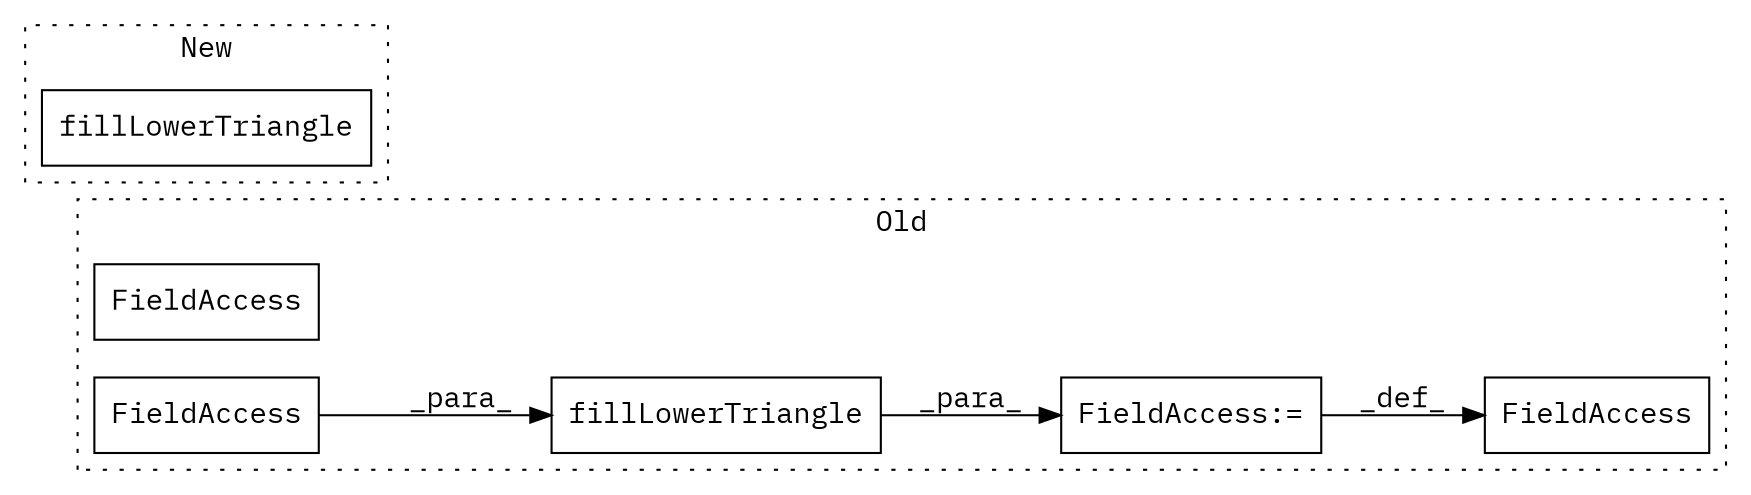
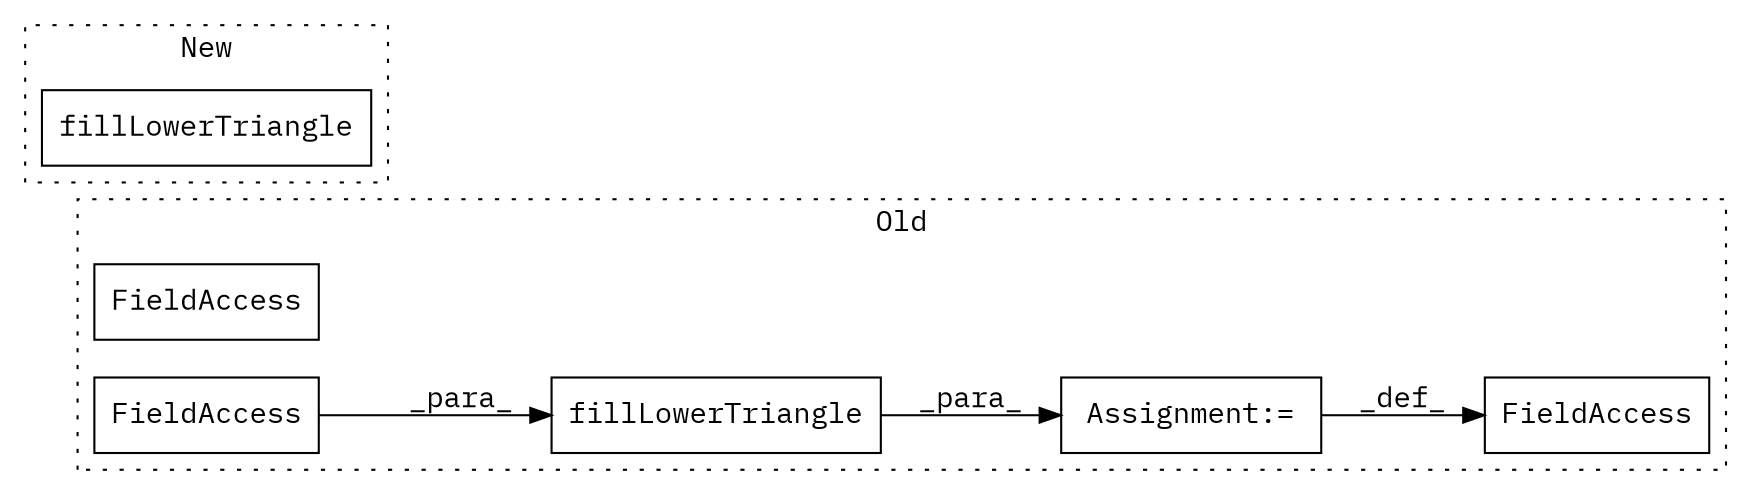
(1191, 415) -> (1191, 415)
